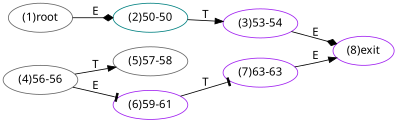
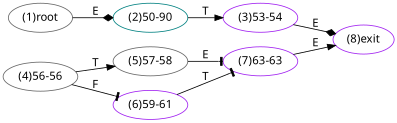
(150, 18) -> (150, 18)
none -> (203, 61)
(95, 86) -> (95, 85)
